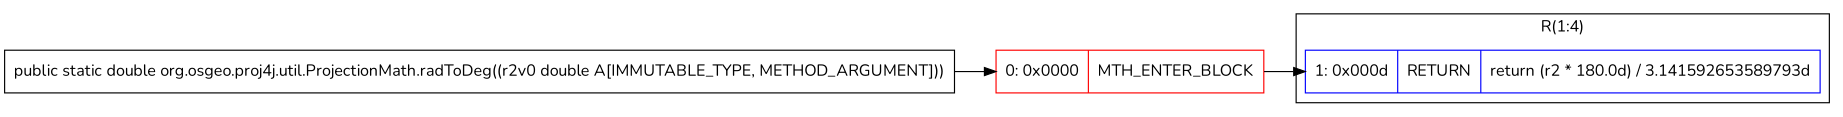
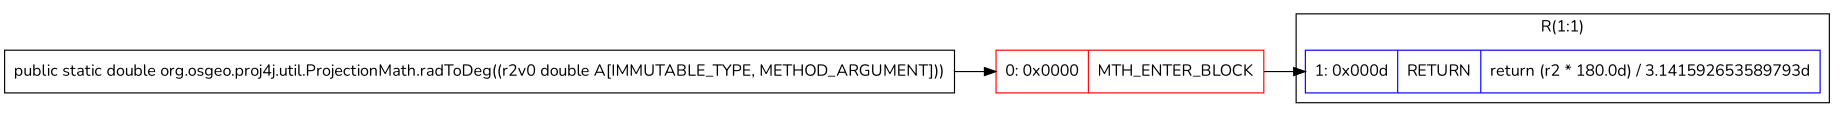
(1563, 27) -> (1563, 27)
